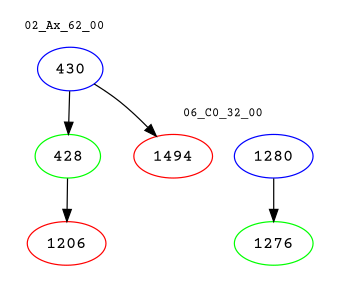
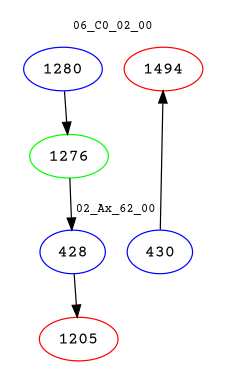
(69, 107) -> (71, 205)
(223, 113) -> (113, 26)
(68, 156) -> (73, 252)
(67, 243) -> (79, 339)
